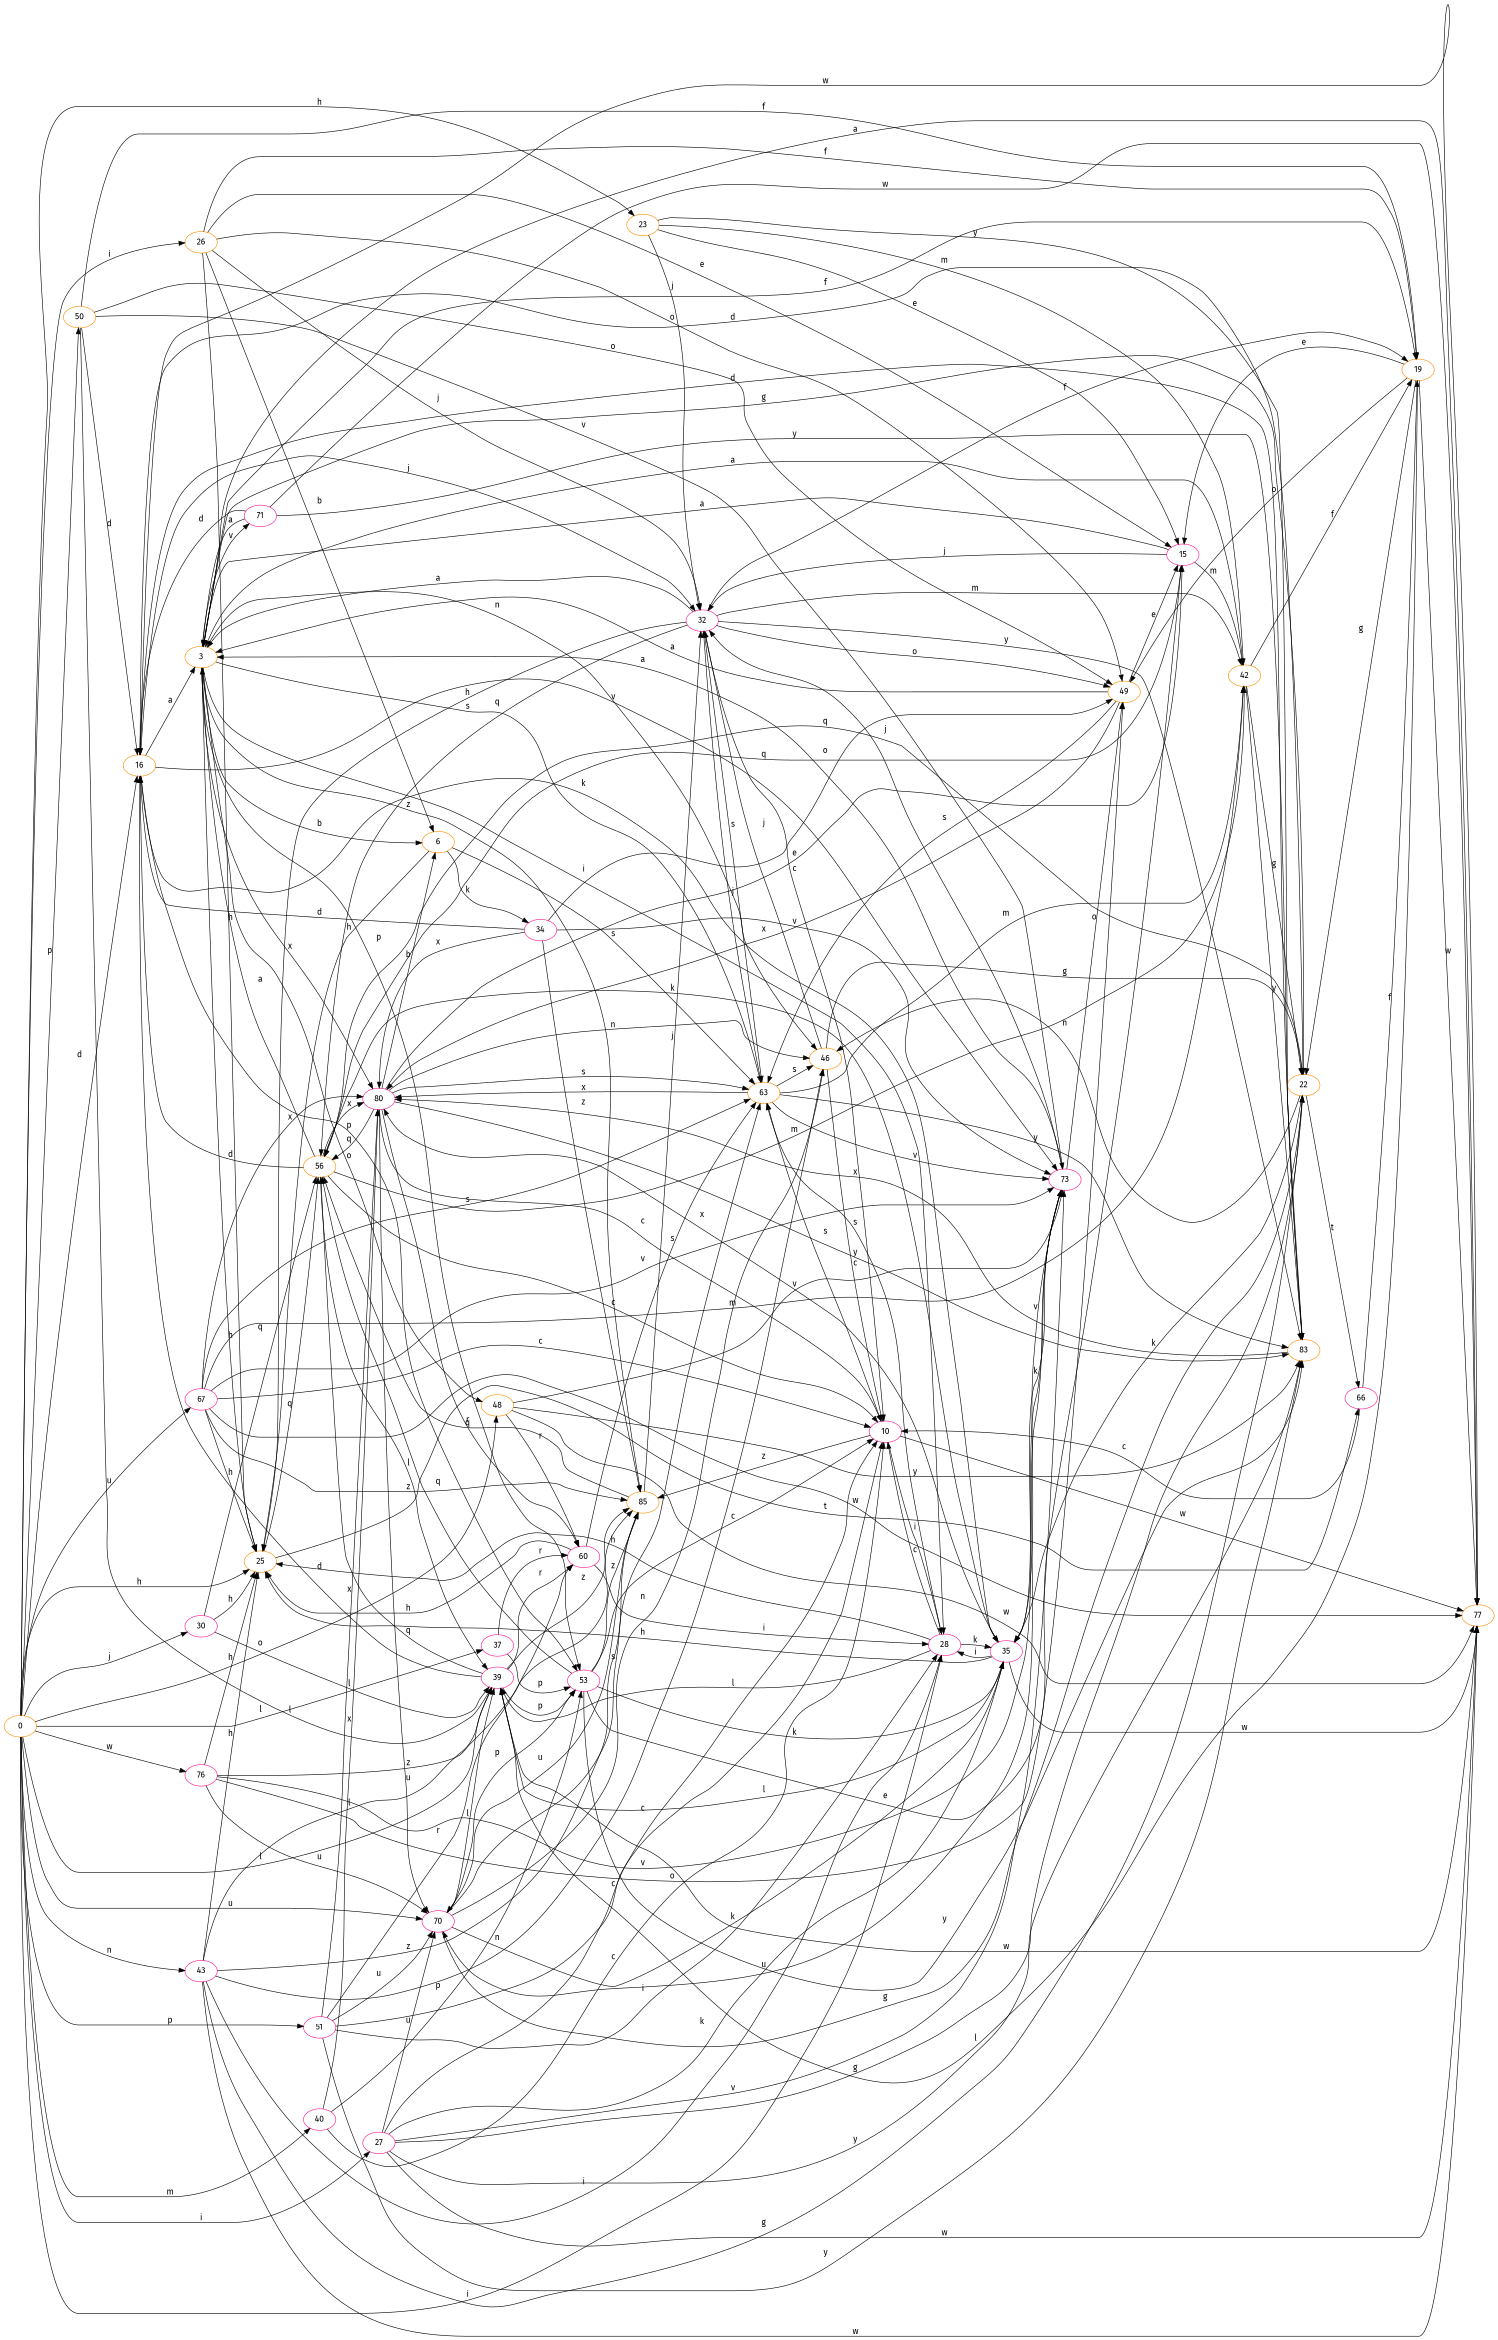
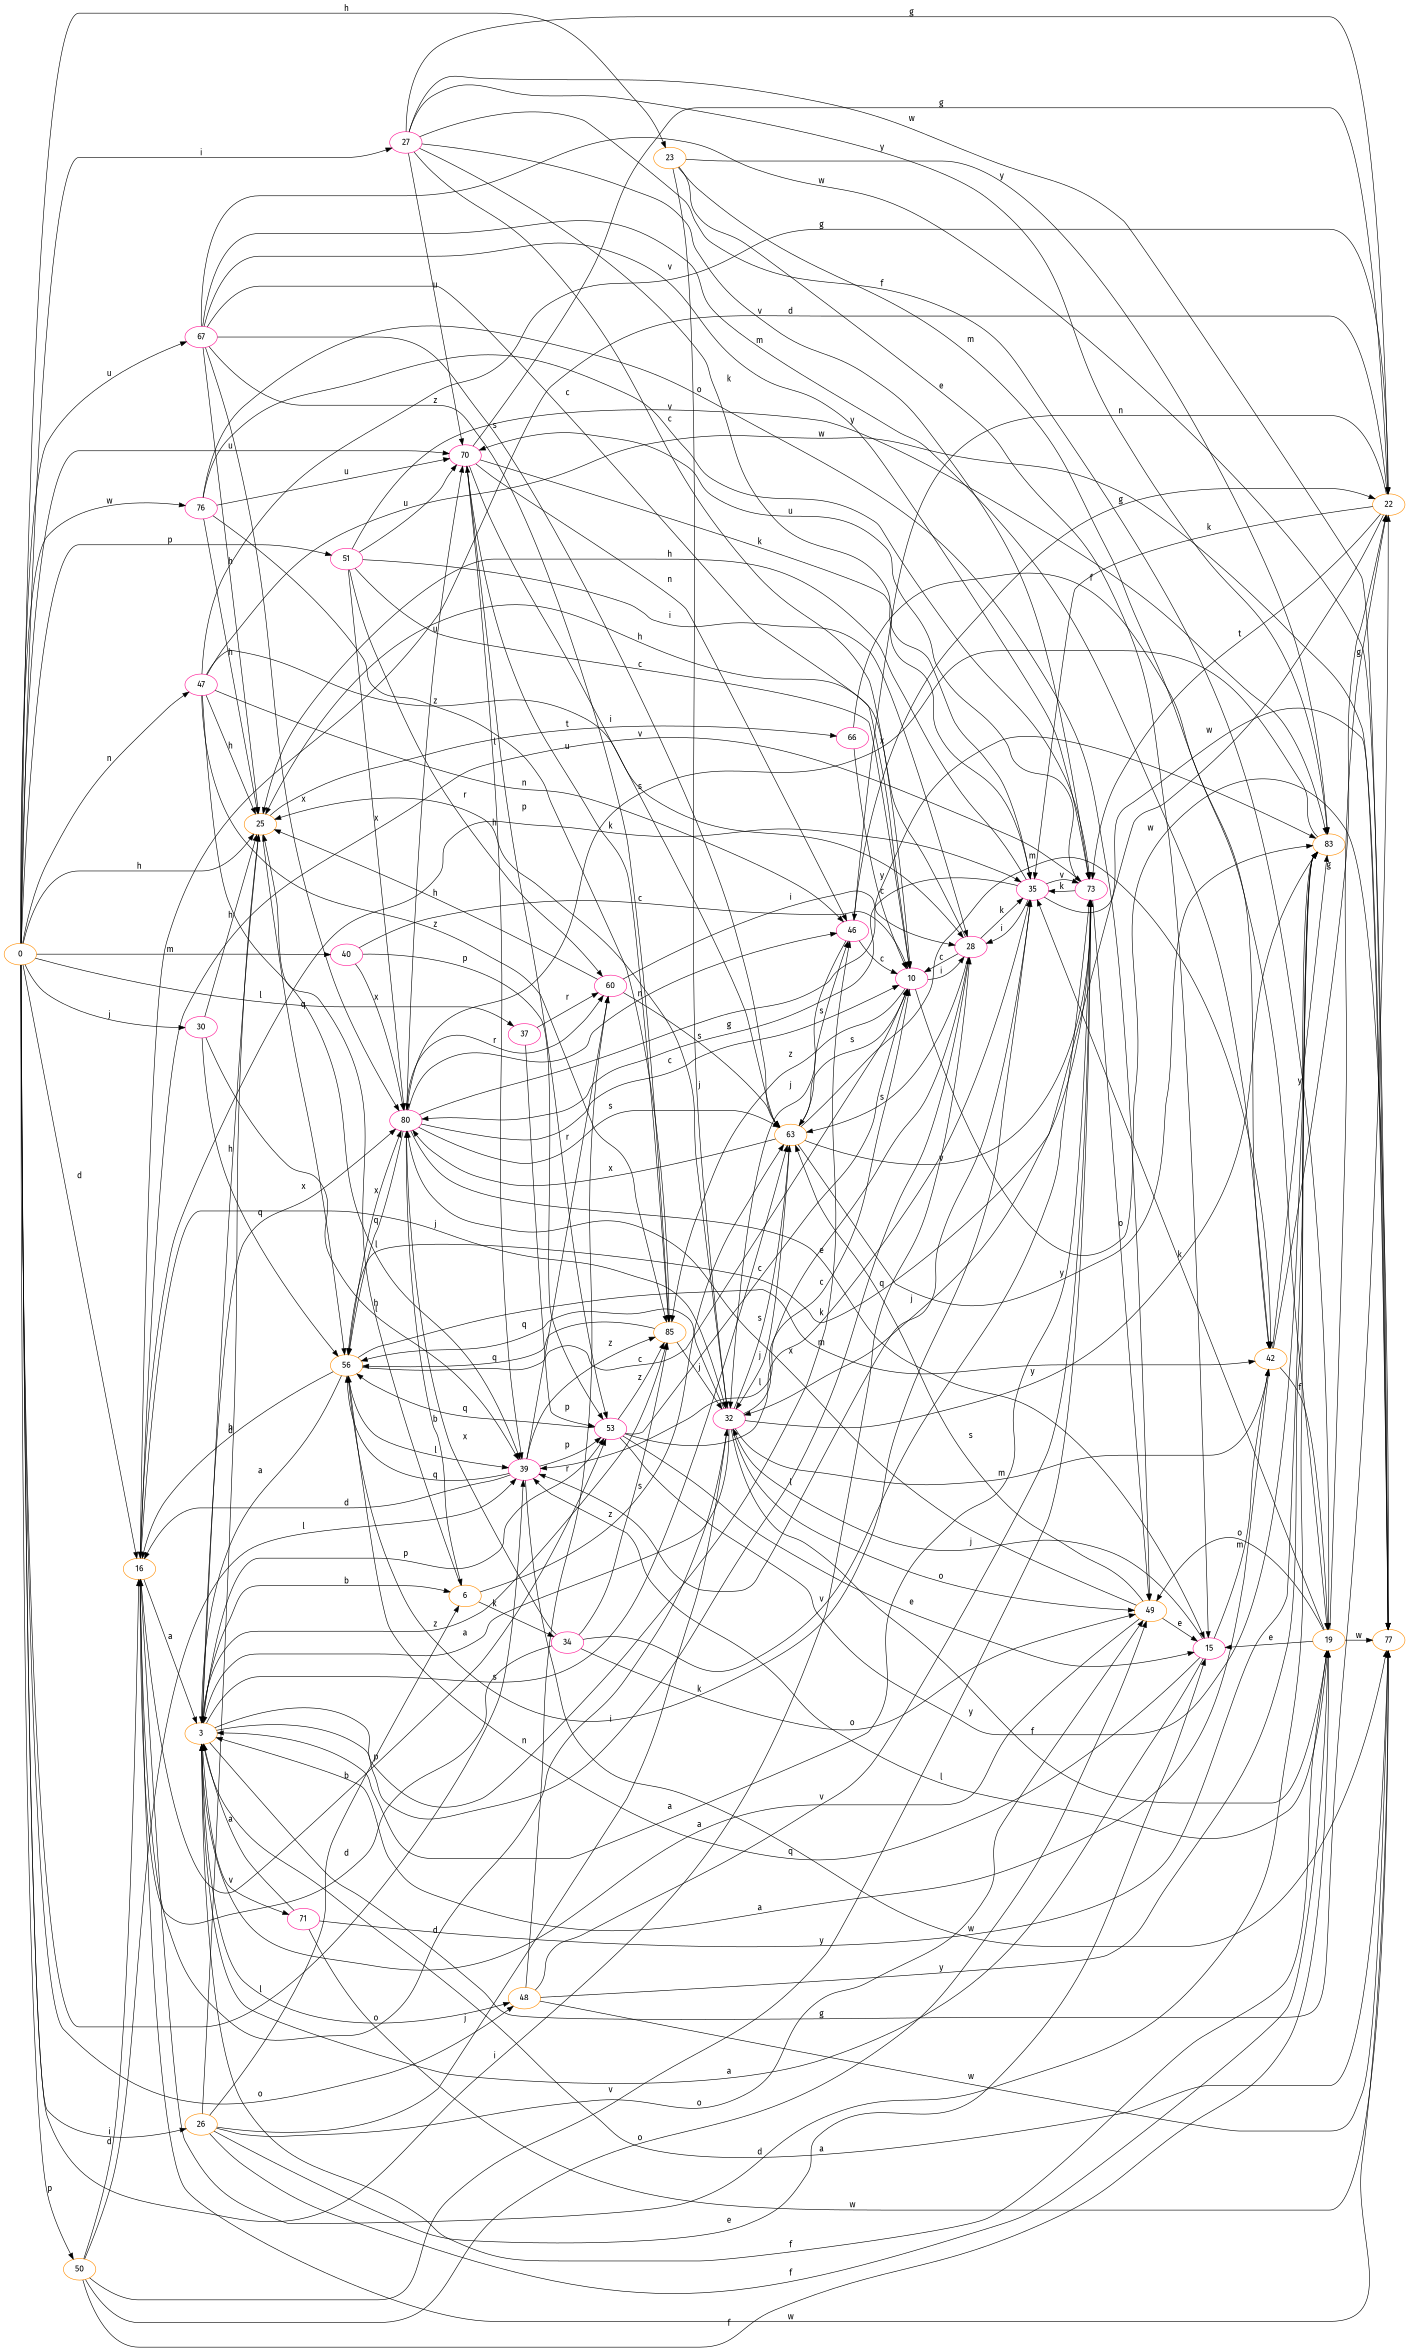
none -> (1164, 591)
(162, 612) -> (410, 1994)
(825, 1059) -> (852, 931)
(702, 1215) -> (729, 1025)
(1332, 1239) -> (1195, 678)
none -> (1182, 1268)
(201, 1971) -> (201, 685)
